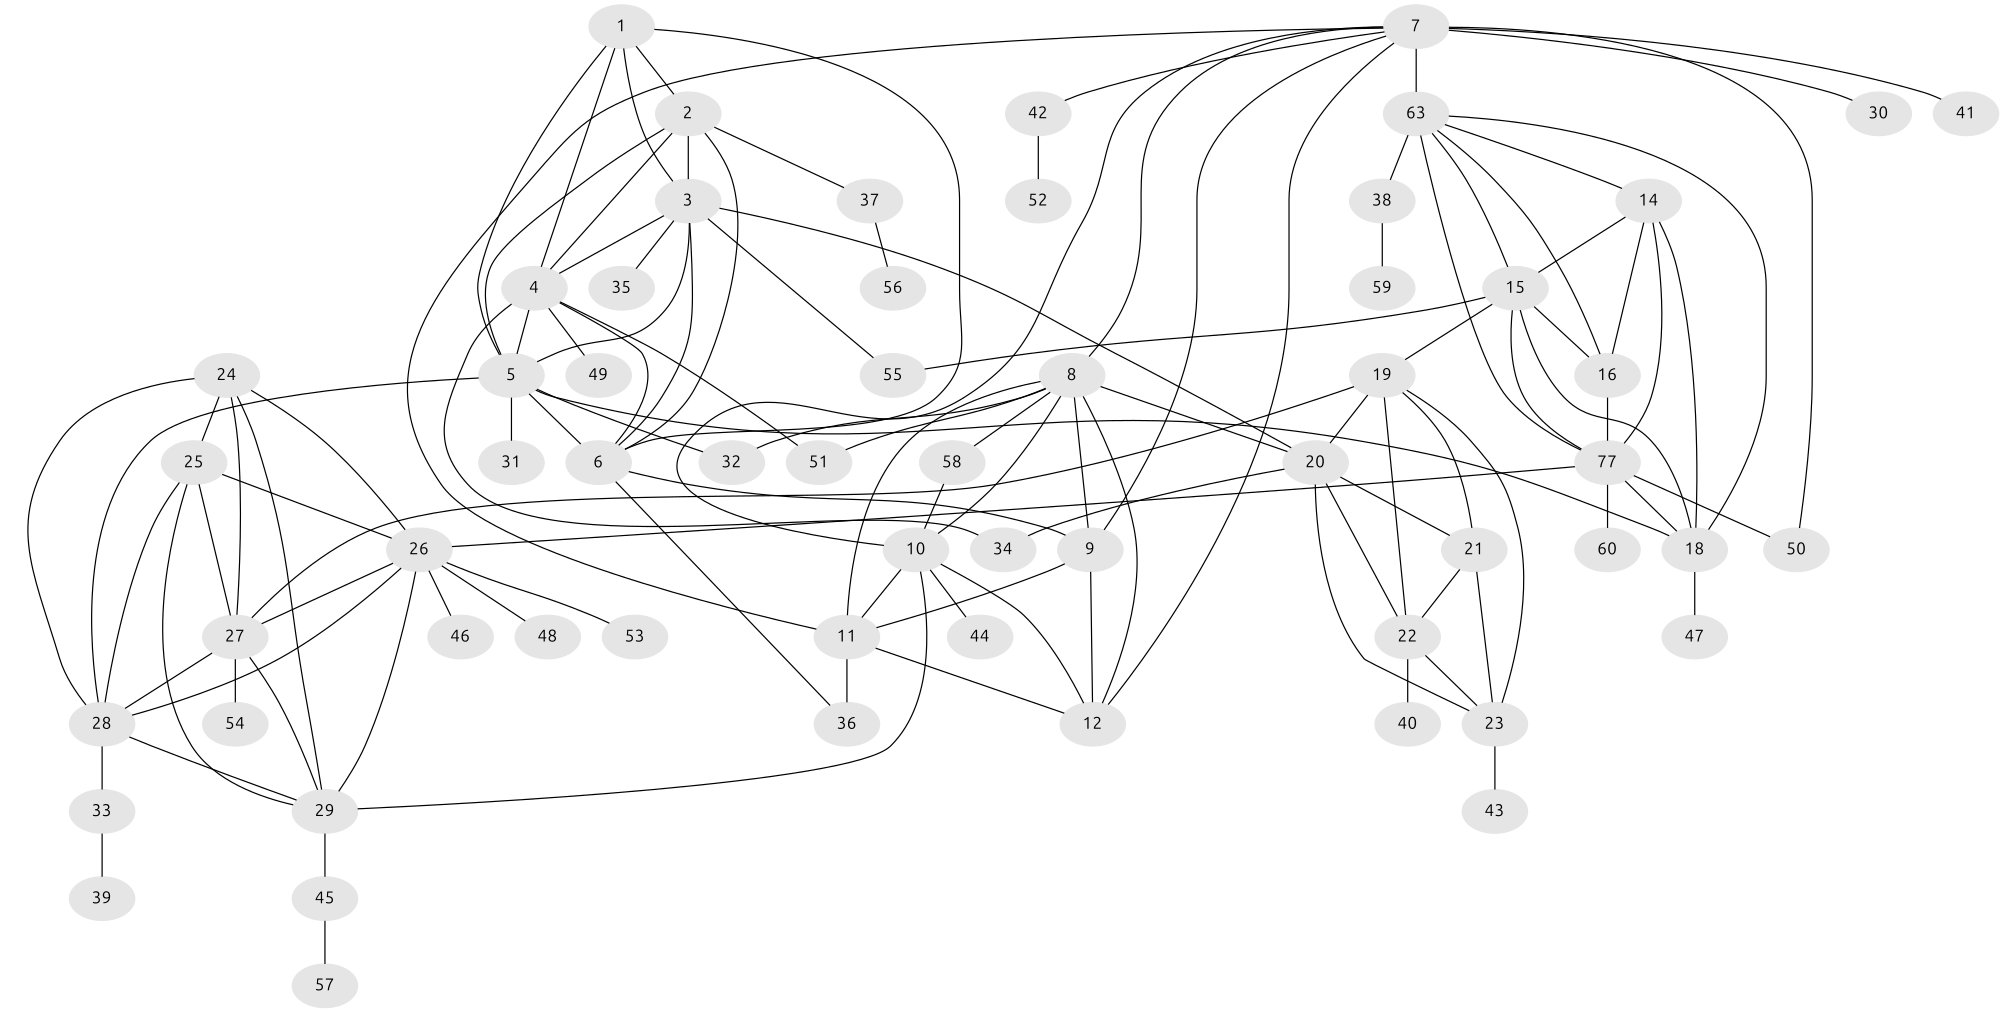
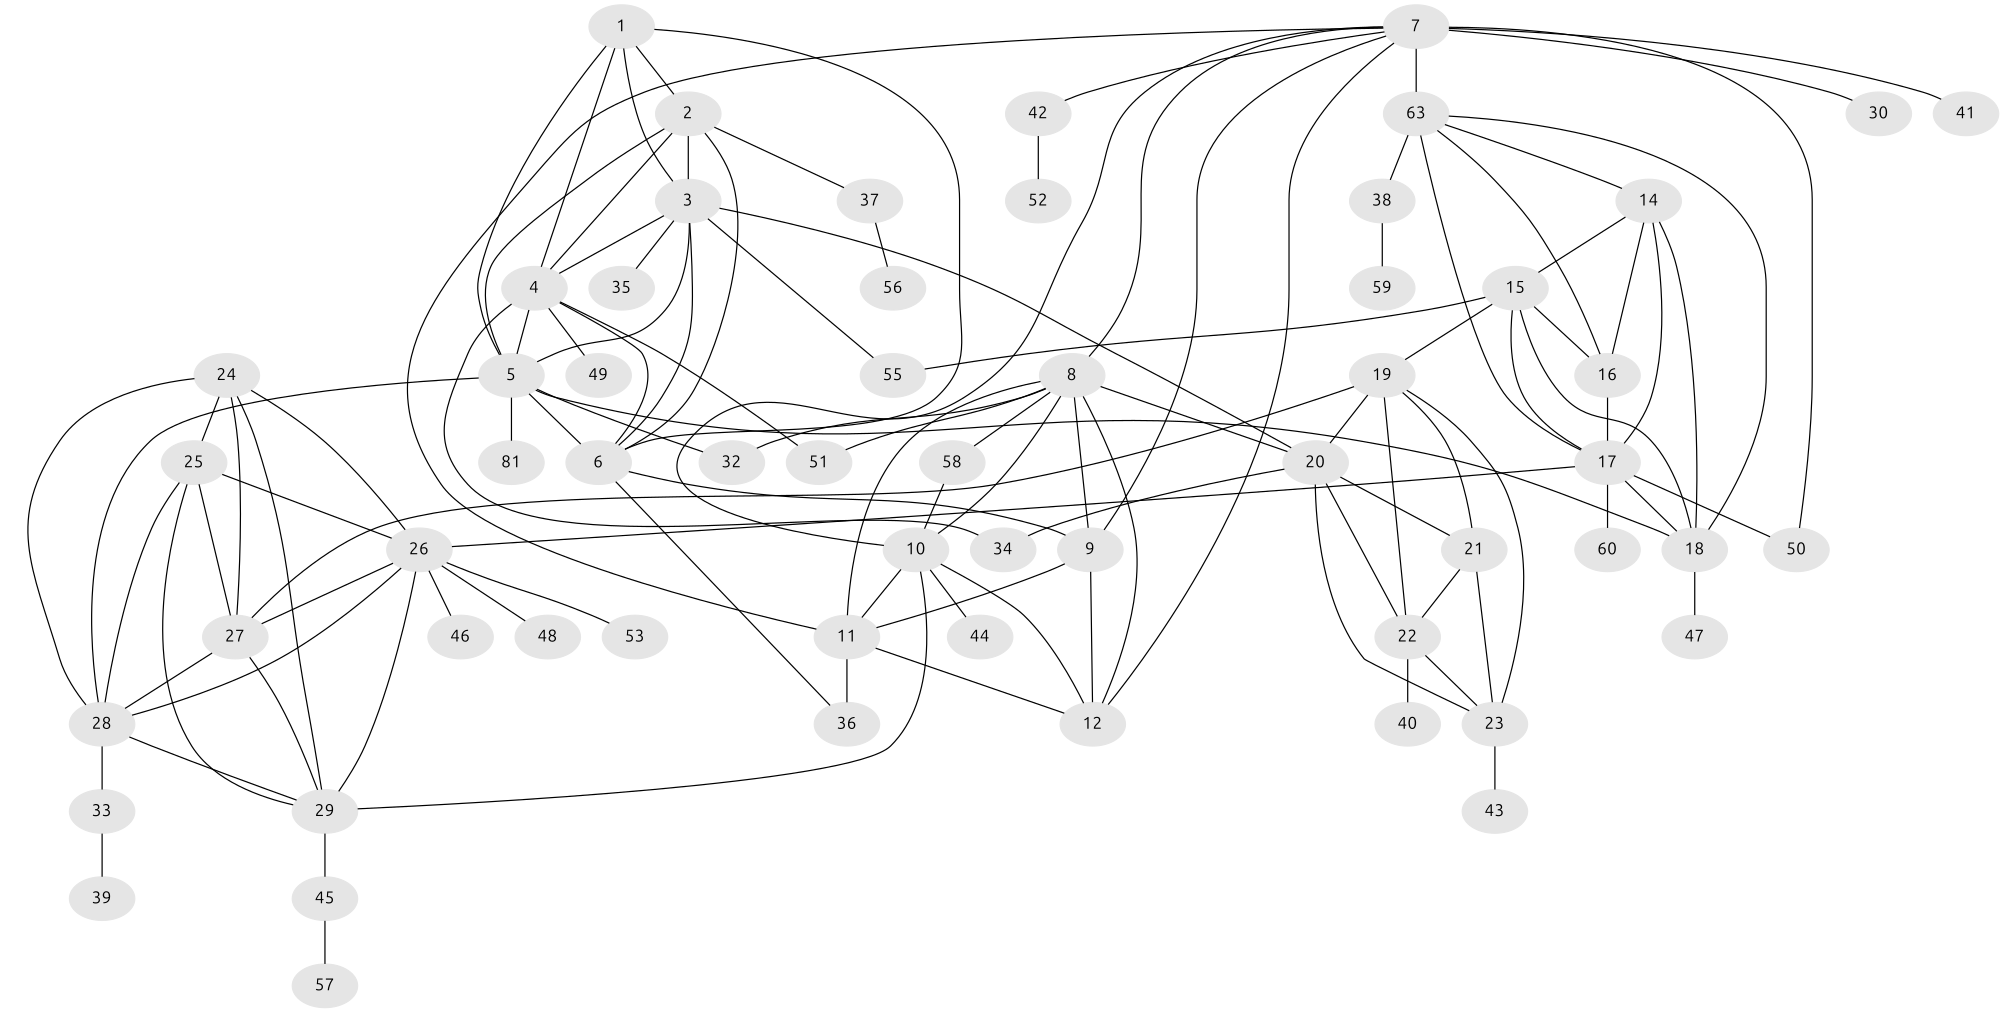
(1476, 197) -> none
(511, 463) -> (511, 463)
(1608, 463) -> (1608, 463)
(235, 724) -> none
